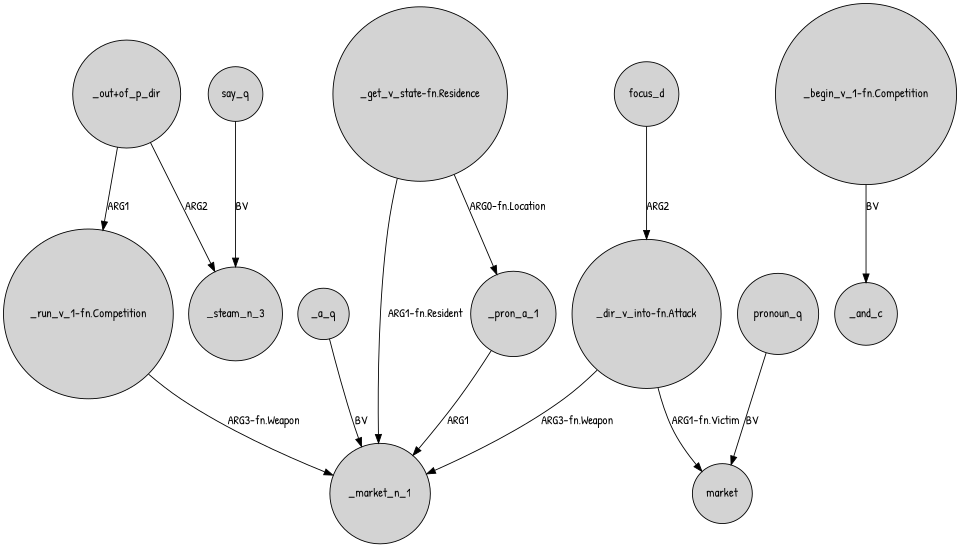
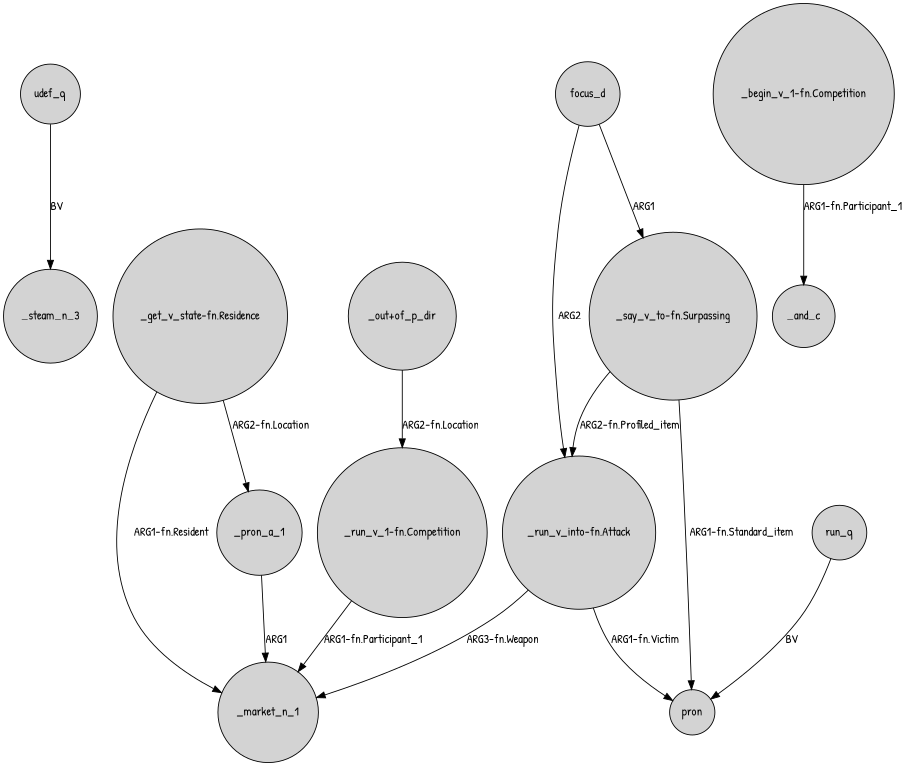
(236, 94) -> (50, 94)
(181, 203) -> none
(118, 207) -> (441, 426)
(508, 207) -> (271, 426)
(873, 207) -> (853, 207)
(324, 314) -> none
(647, 314) -> (579, 533)
(778, 314) -> (839, 533)
none -> (673, 316)
(264, 421) -> (374, 640)
(722, 494) -> (692, 712)
